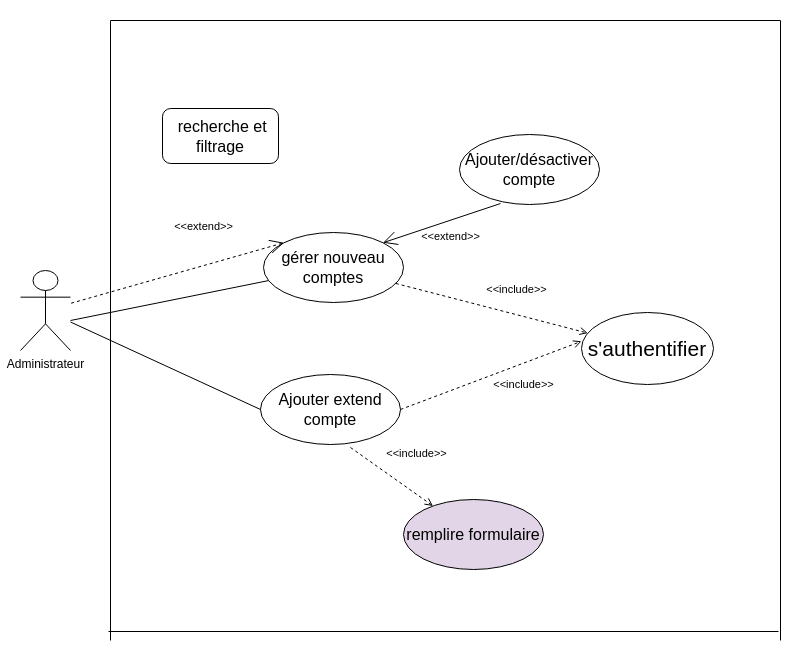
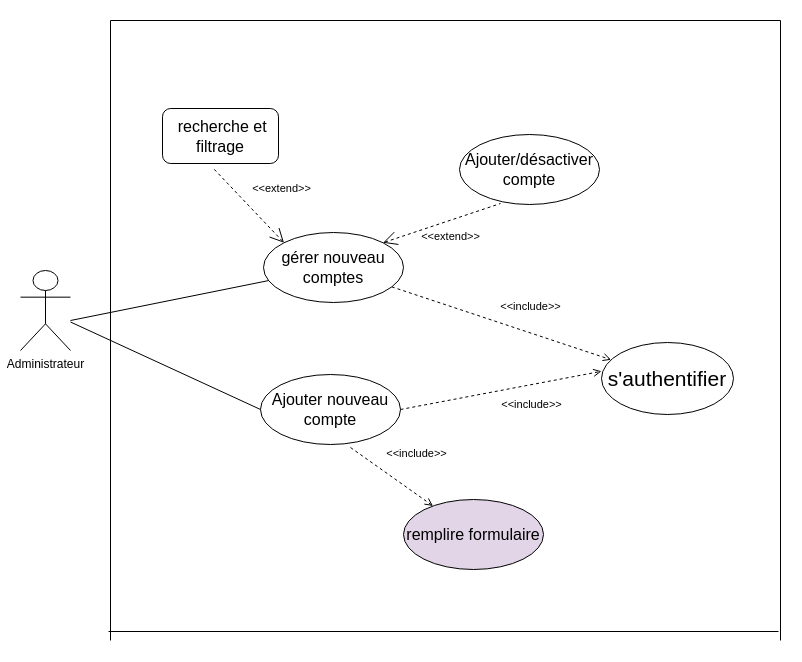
(442, 223) -> (442, 223)
(177, 273) -> (248, 205)
(648, 349) -> (668, 379)
(331, 410) -> (331, 410)
